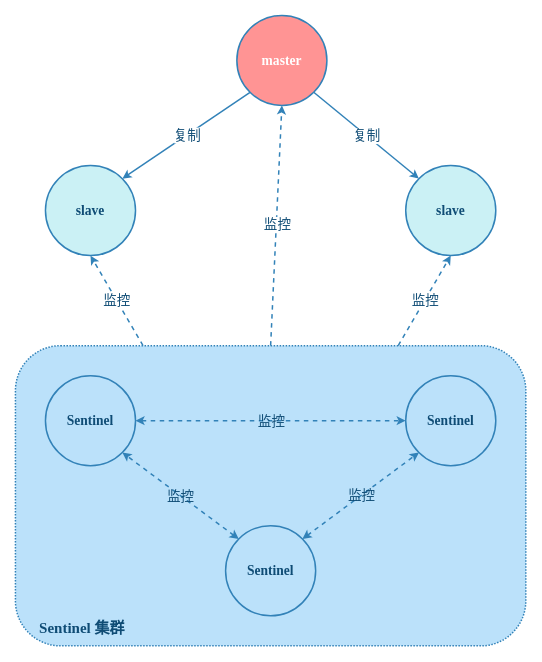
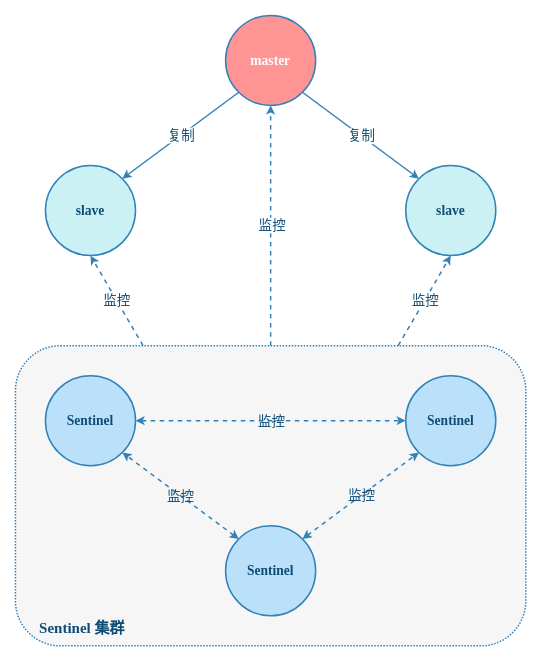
(282, 60) -> (270, 60)
(270, 495) -> (270, 495)
